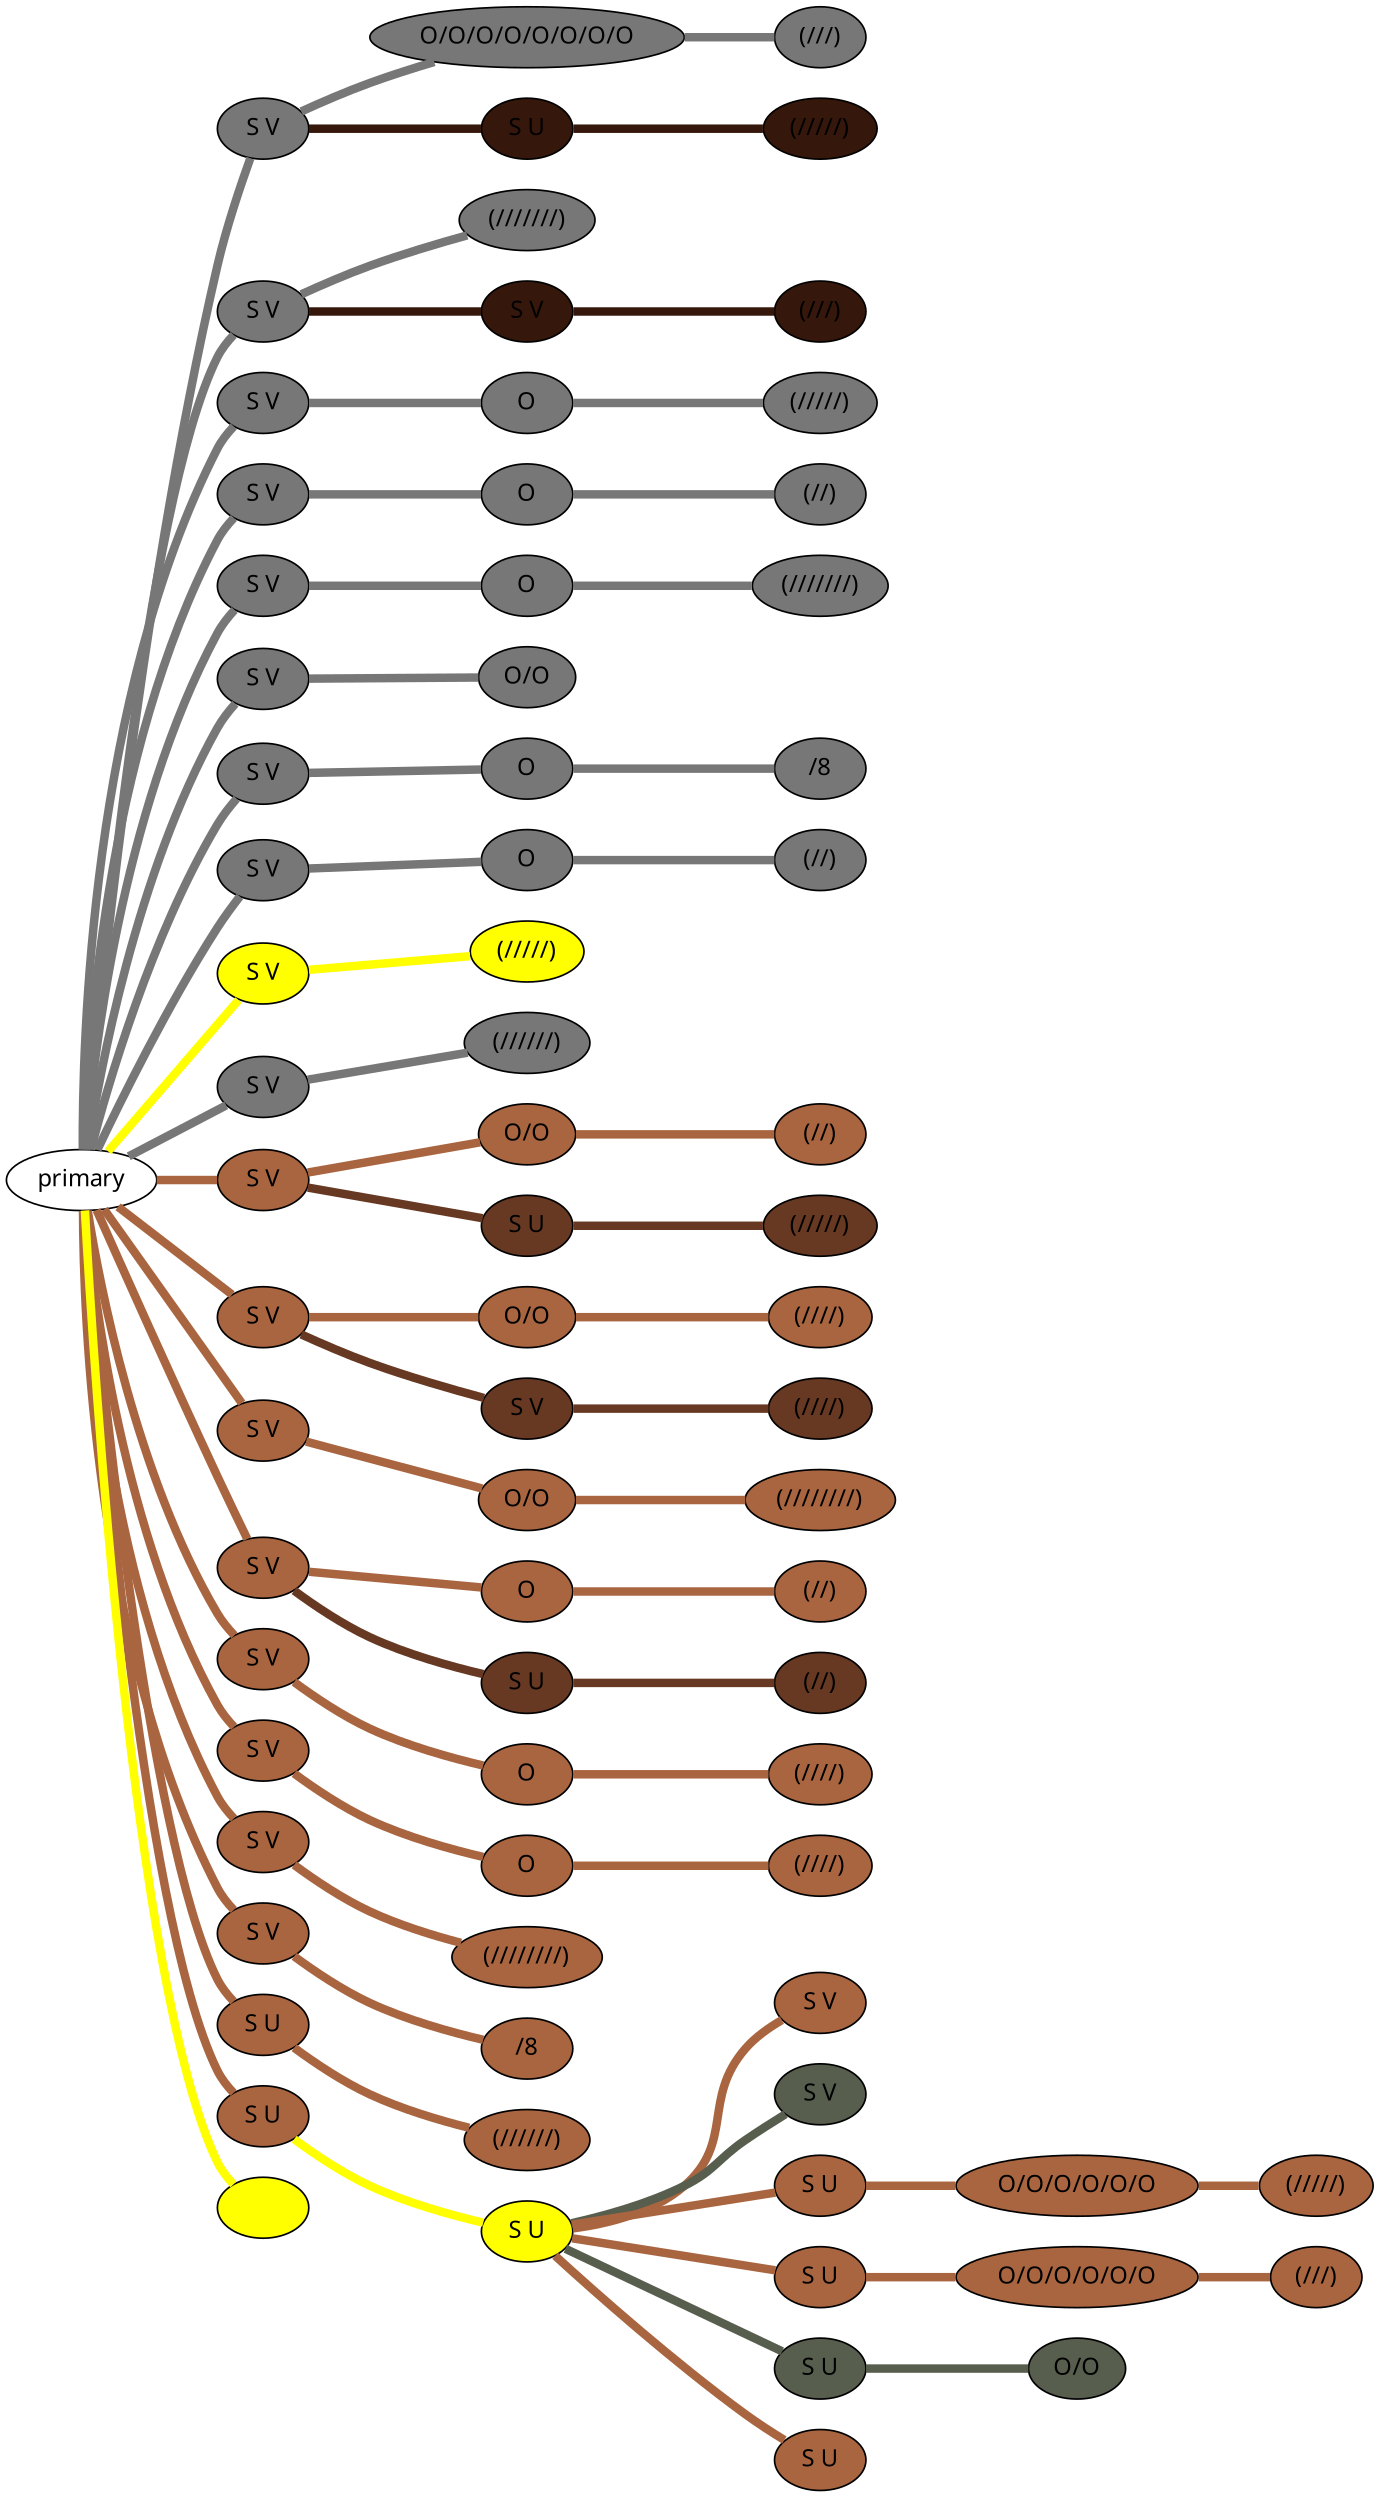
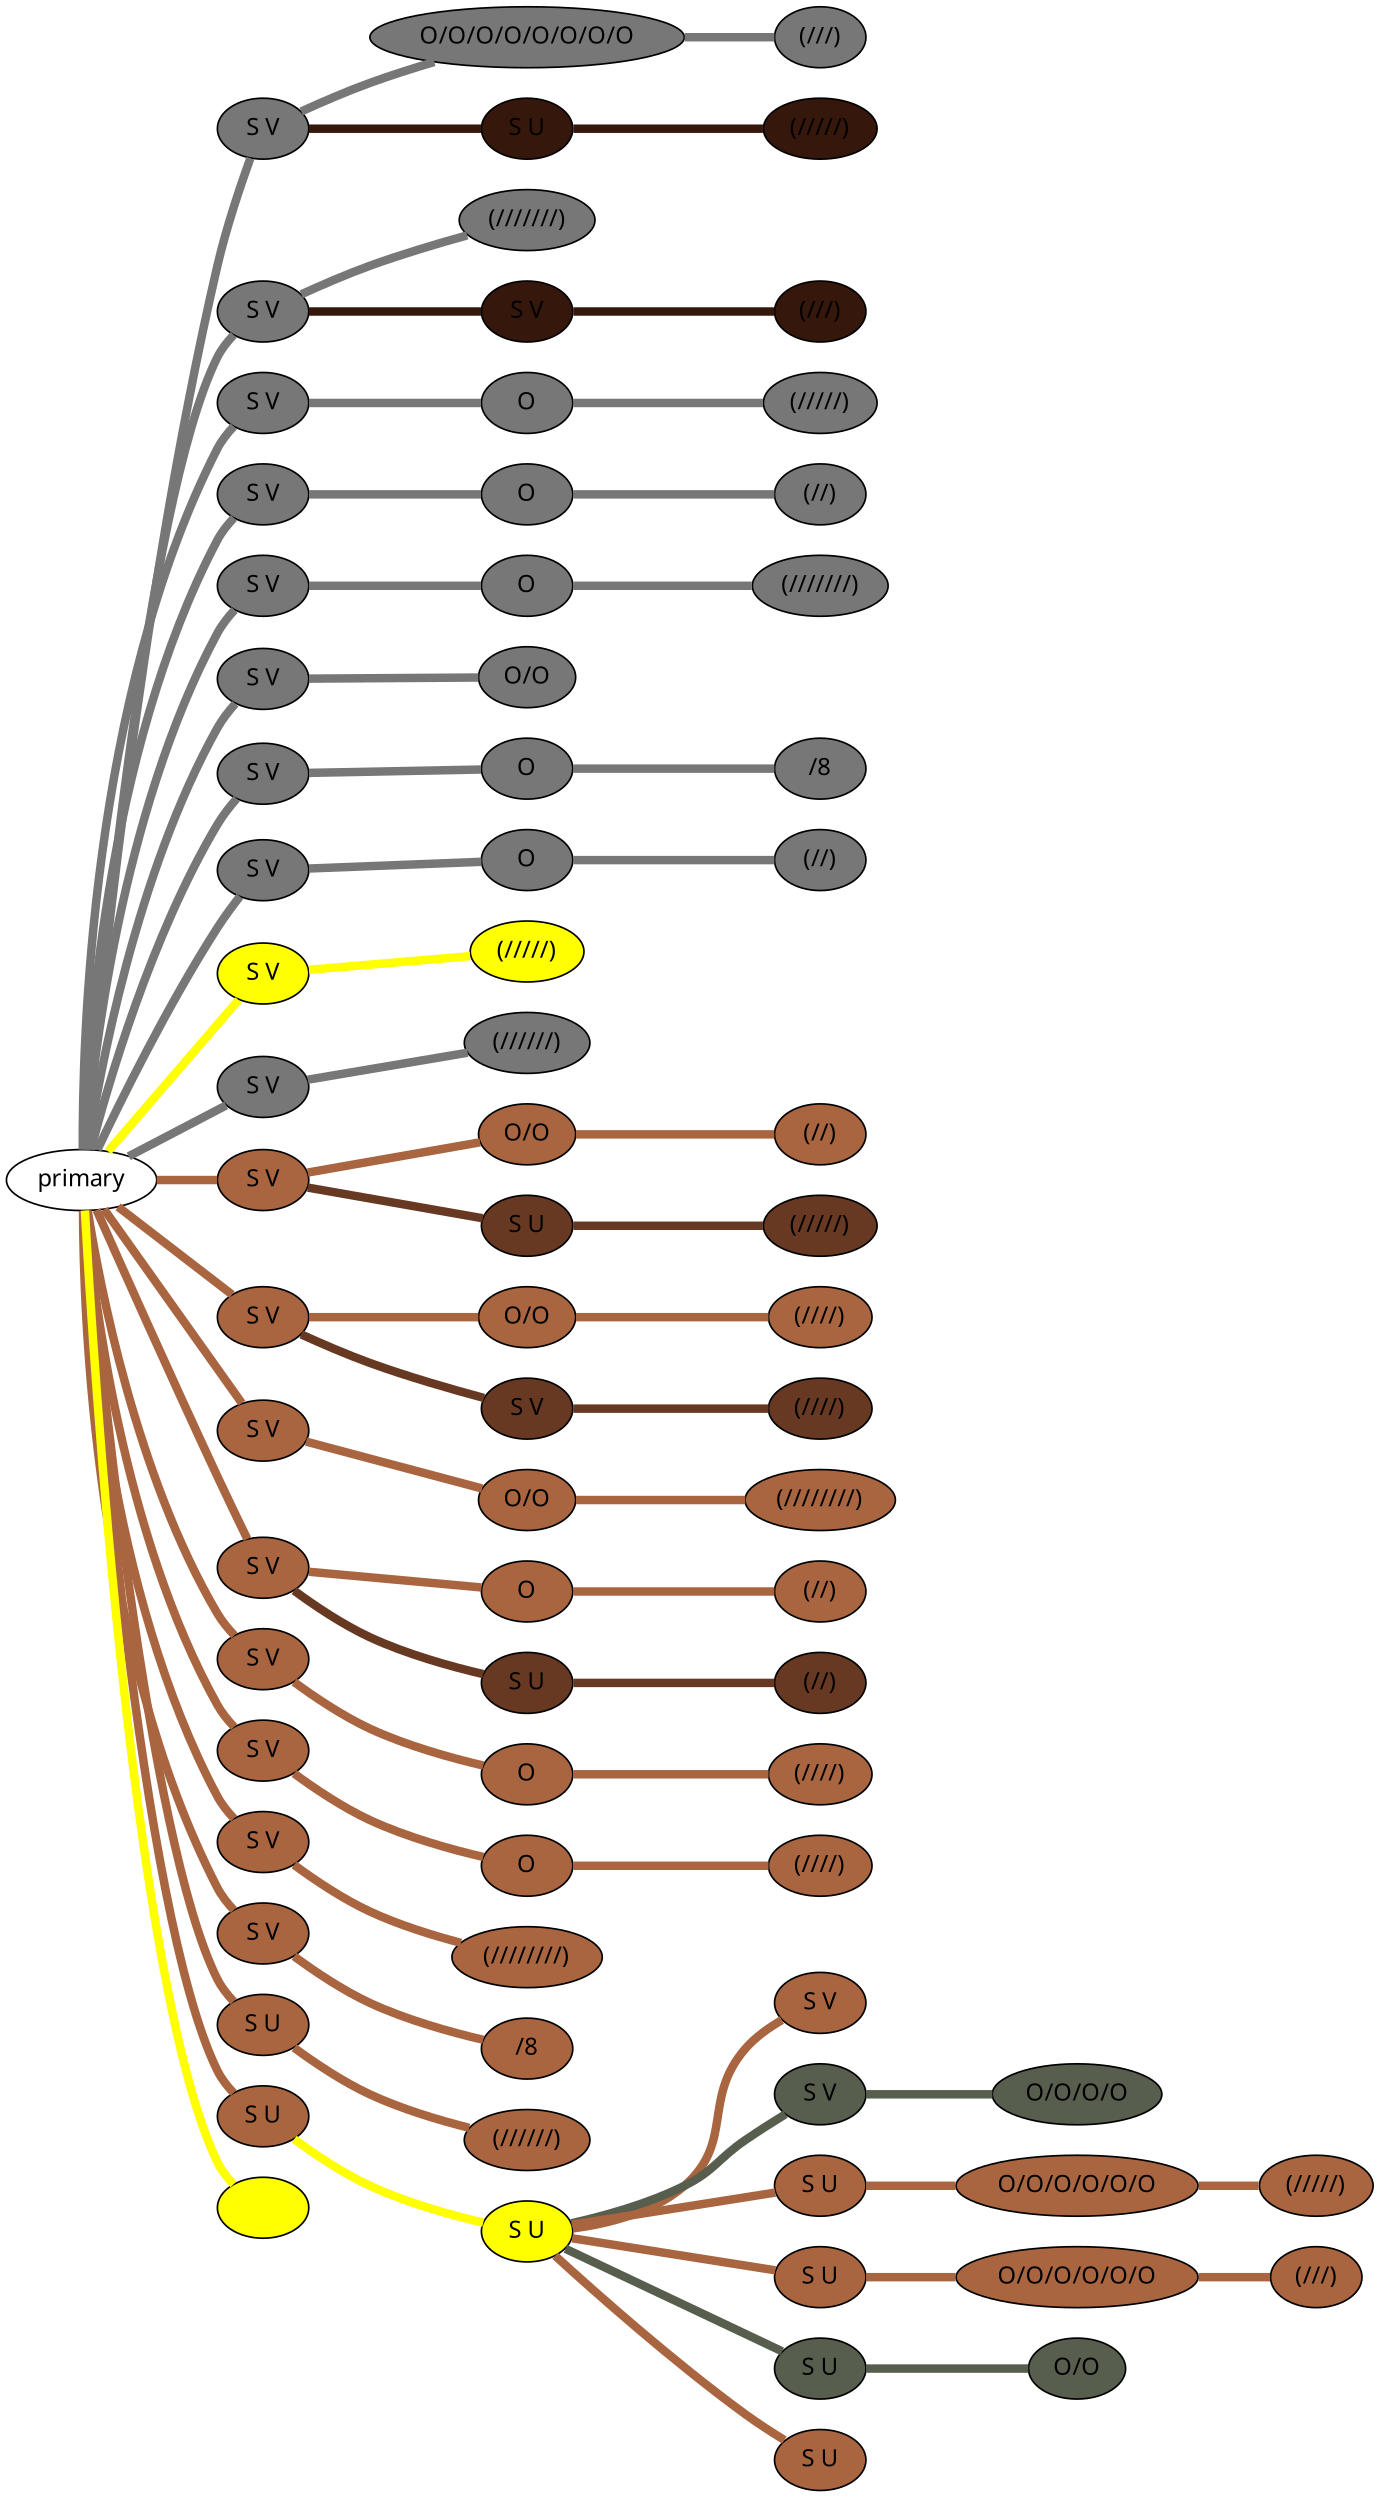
none -> (1077, 2094)
